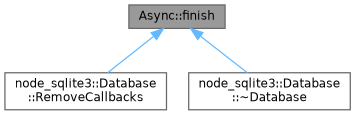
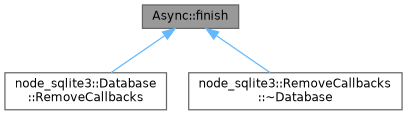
(269, 91) -> (295, 91)
